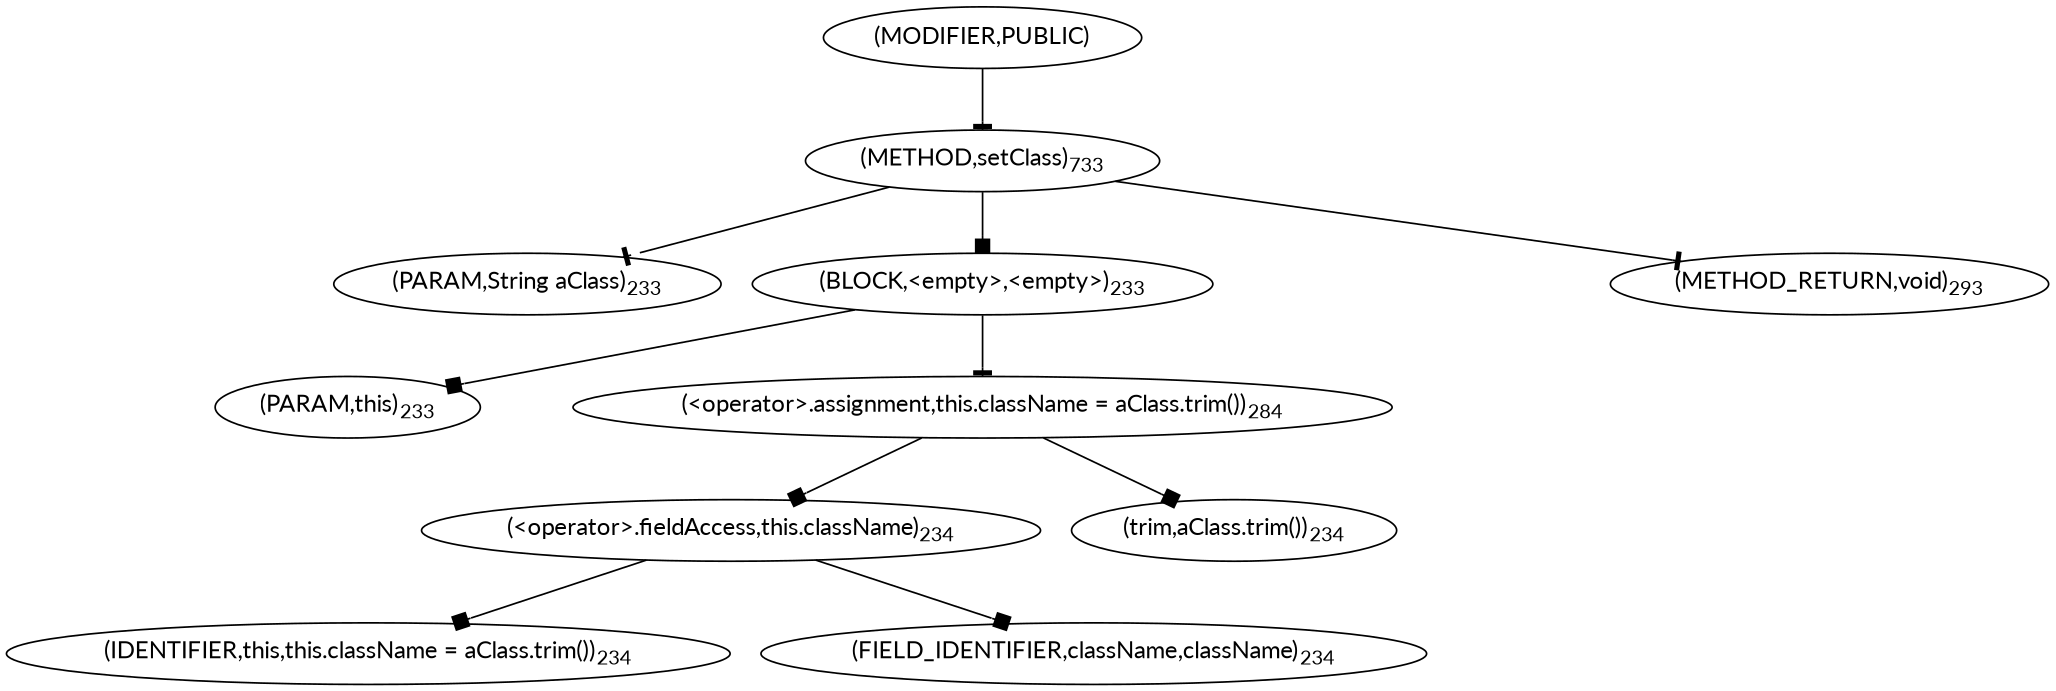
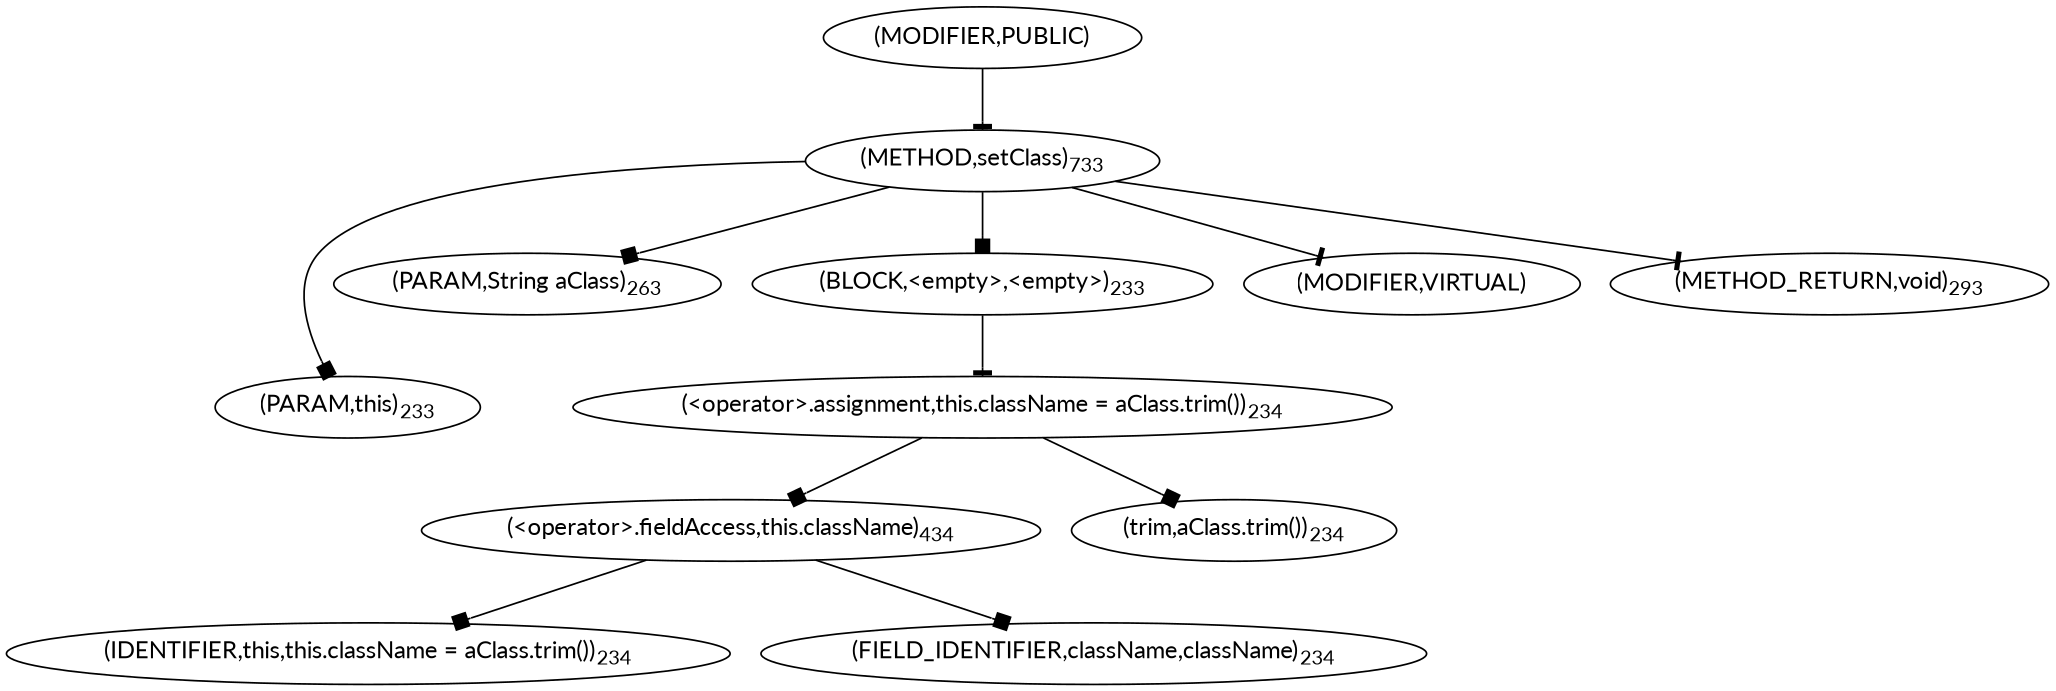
(765, 220) -> (765, 220)
(645, 281) -> (645, 281)
none -> (1412, 284)
(660, 347) -> (498, 186)
(1266, 405) -> (1266, 405)
(937, 528) -> (937, 528)
